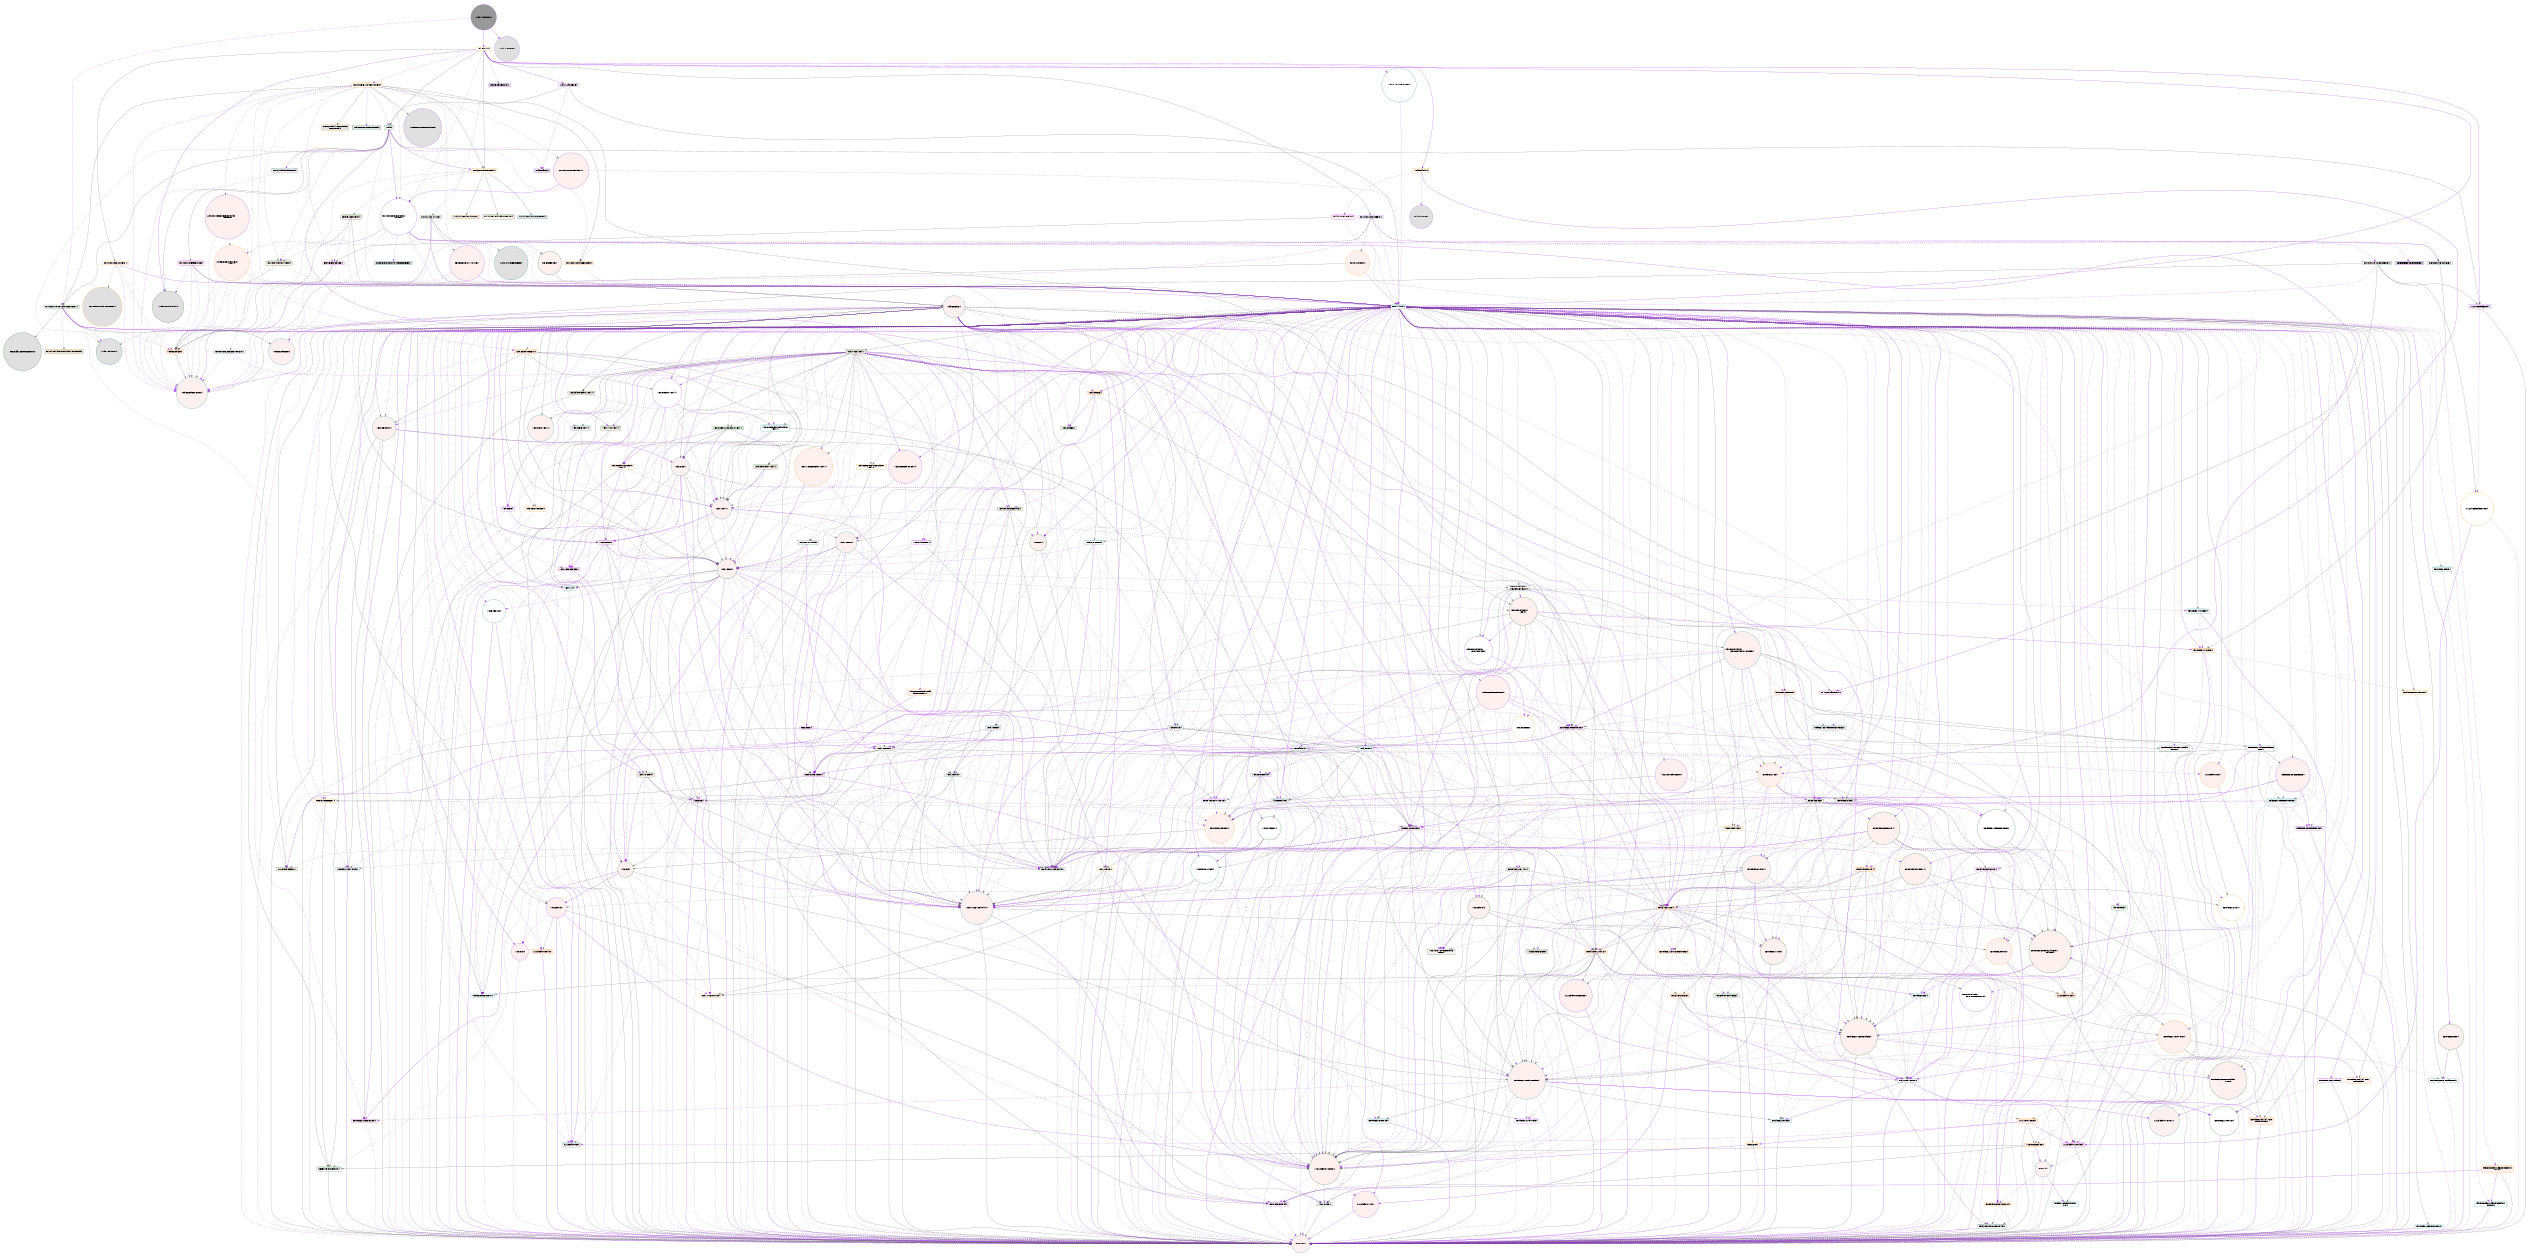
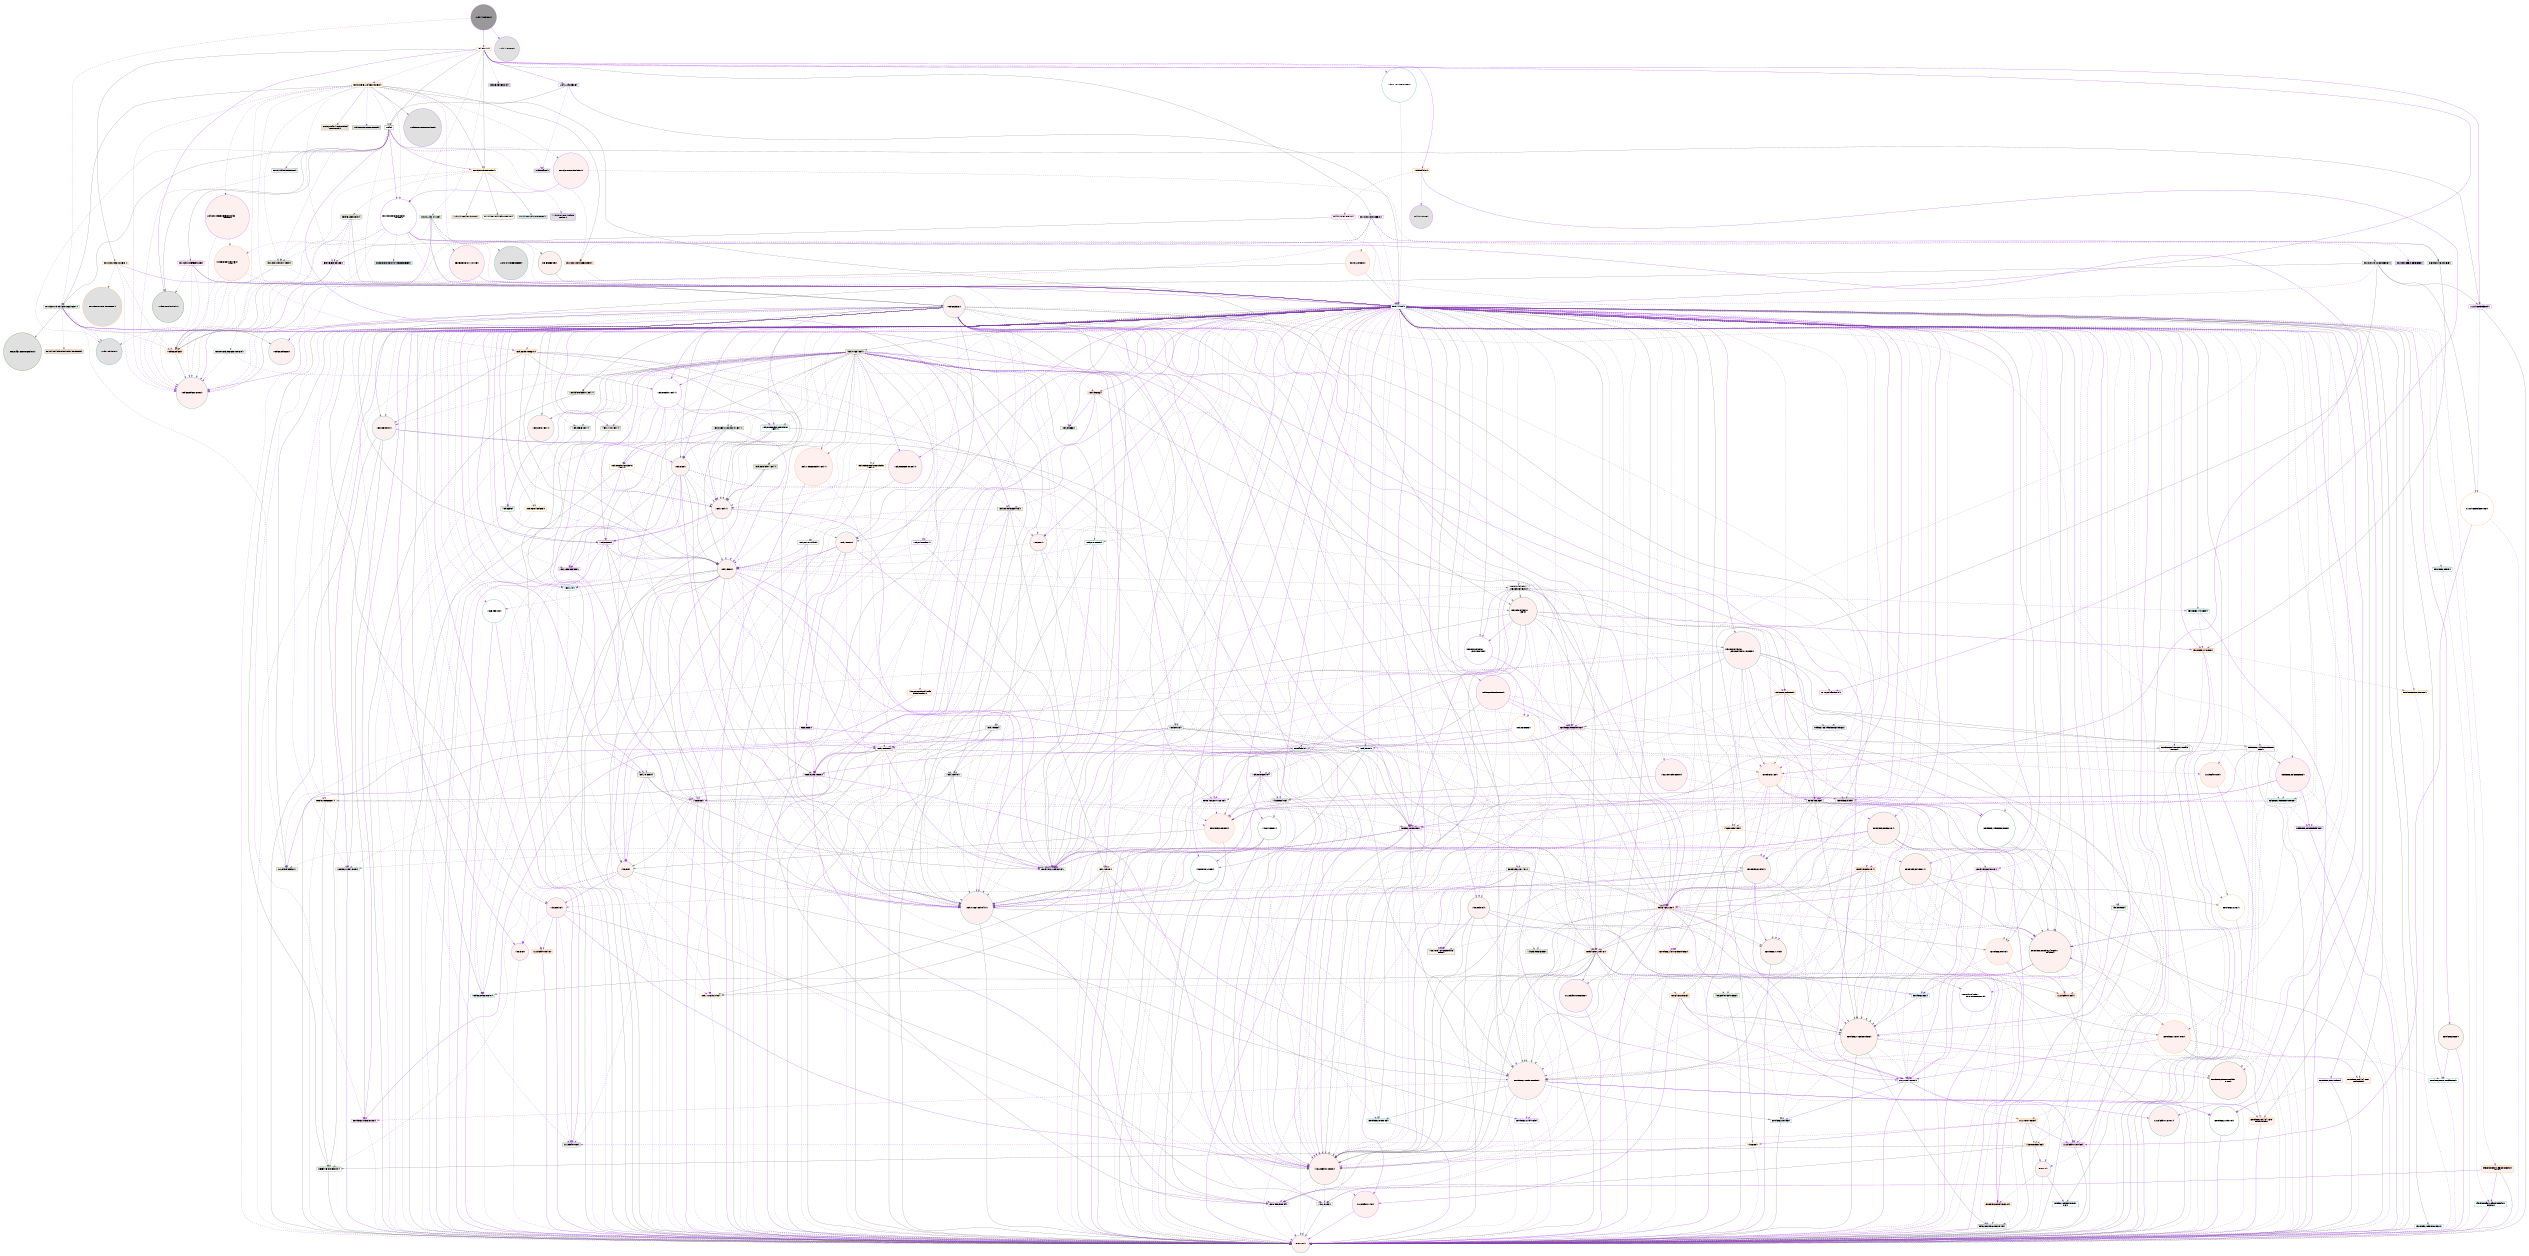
none -> (563, 217)
(2410, 263) -> (2410, 263)
(508, 509) -> (508, 509)
(1753, 1145) -> (1753, 1145)
